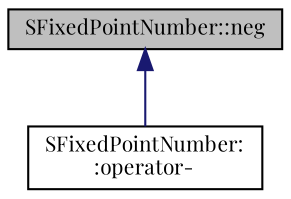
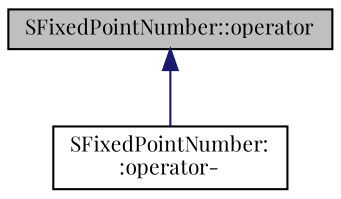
(145, 29) -> (170, 29)
